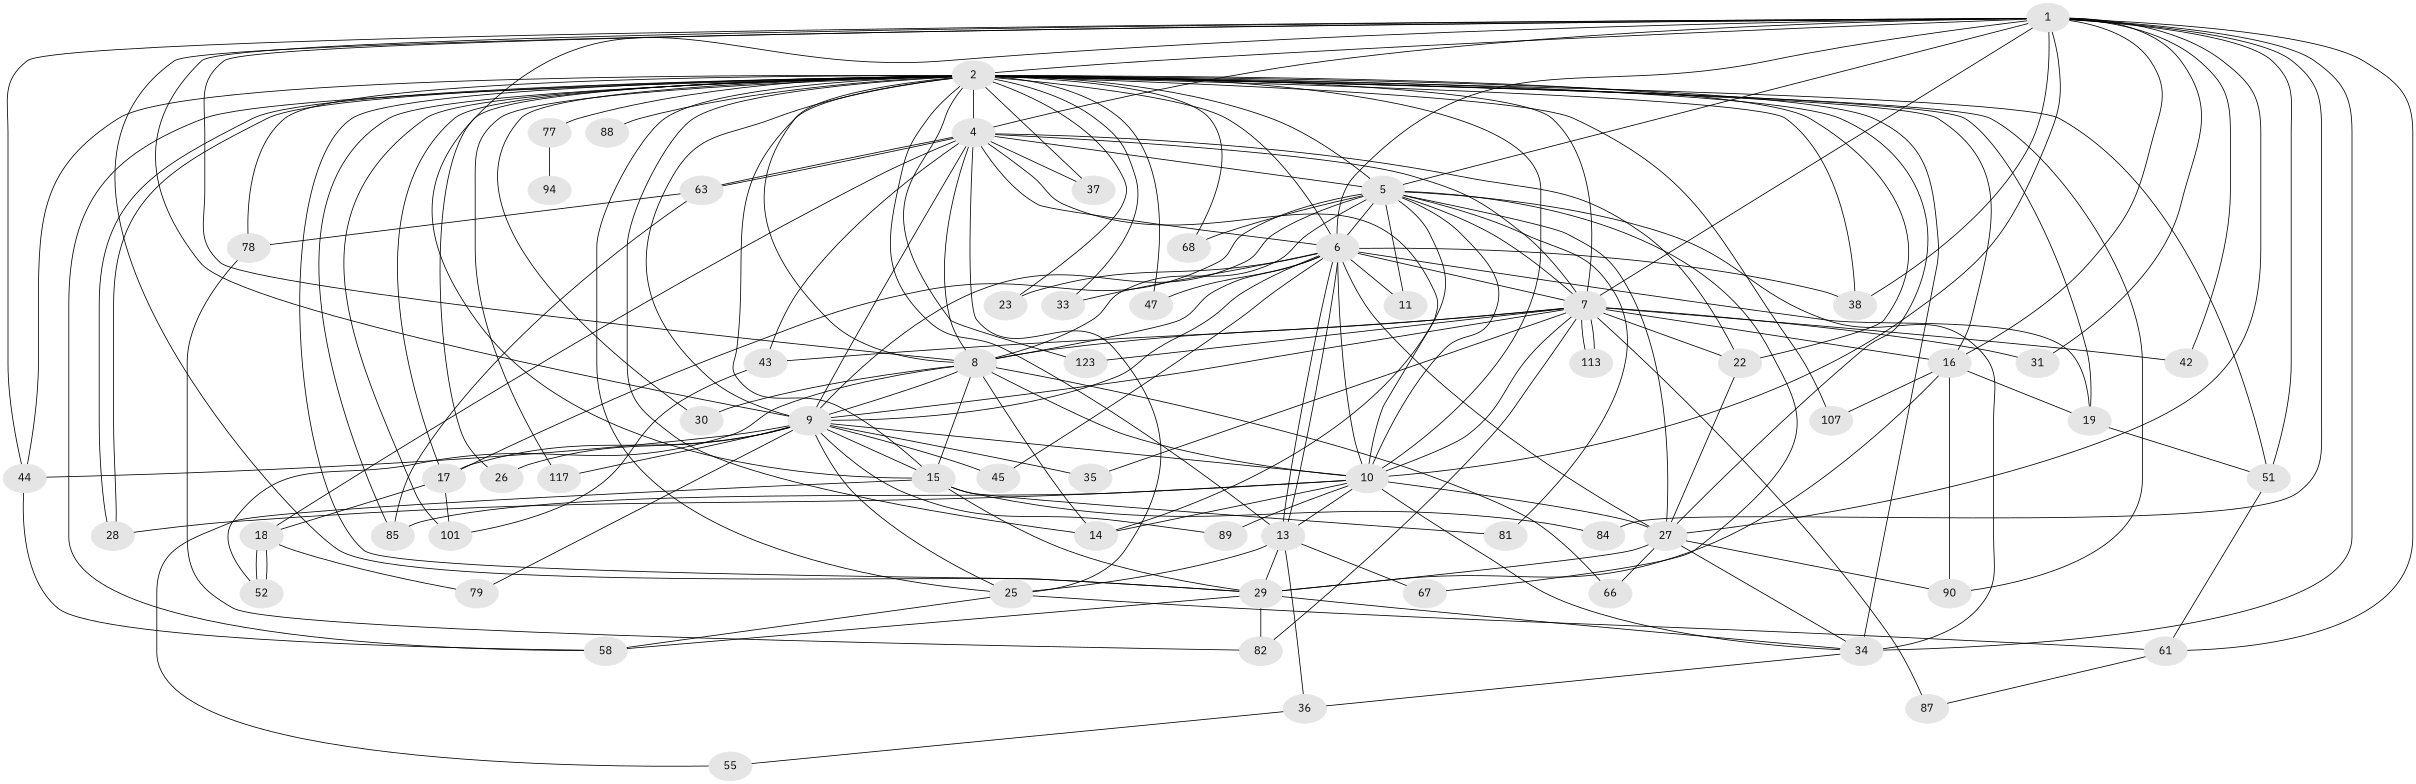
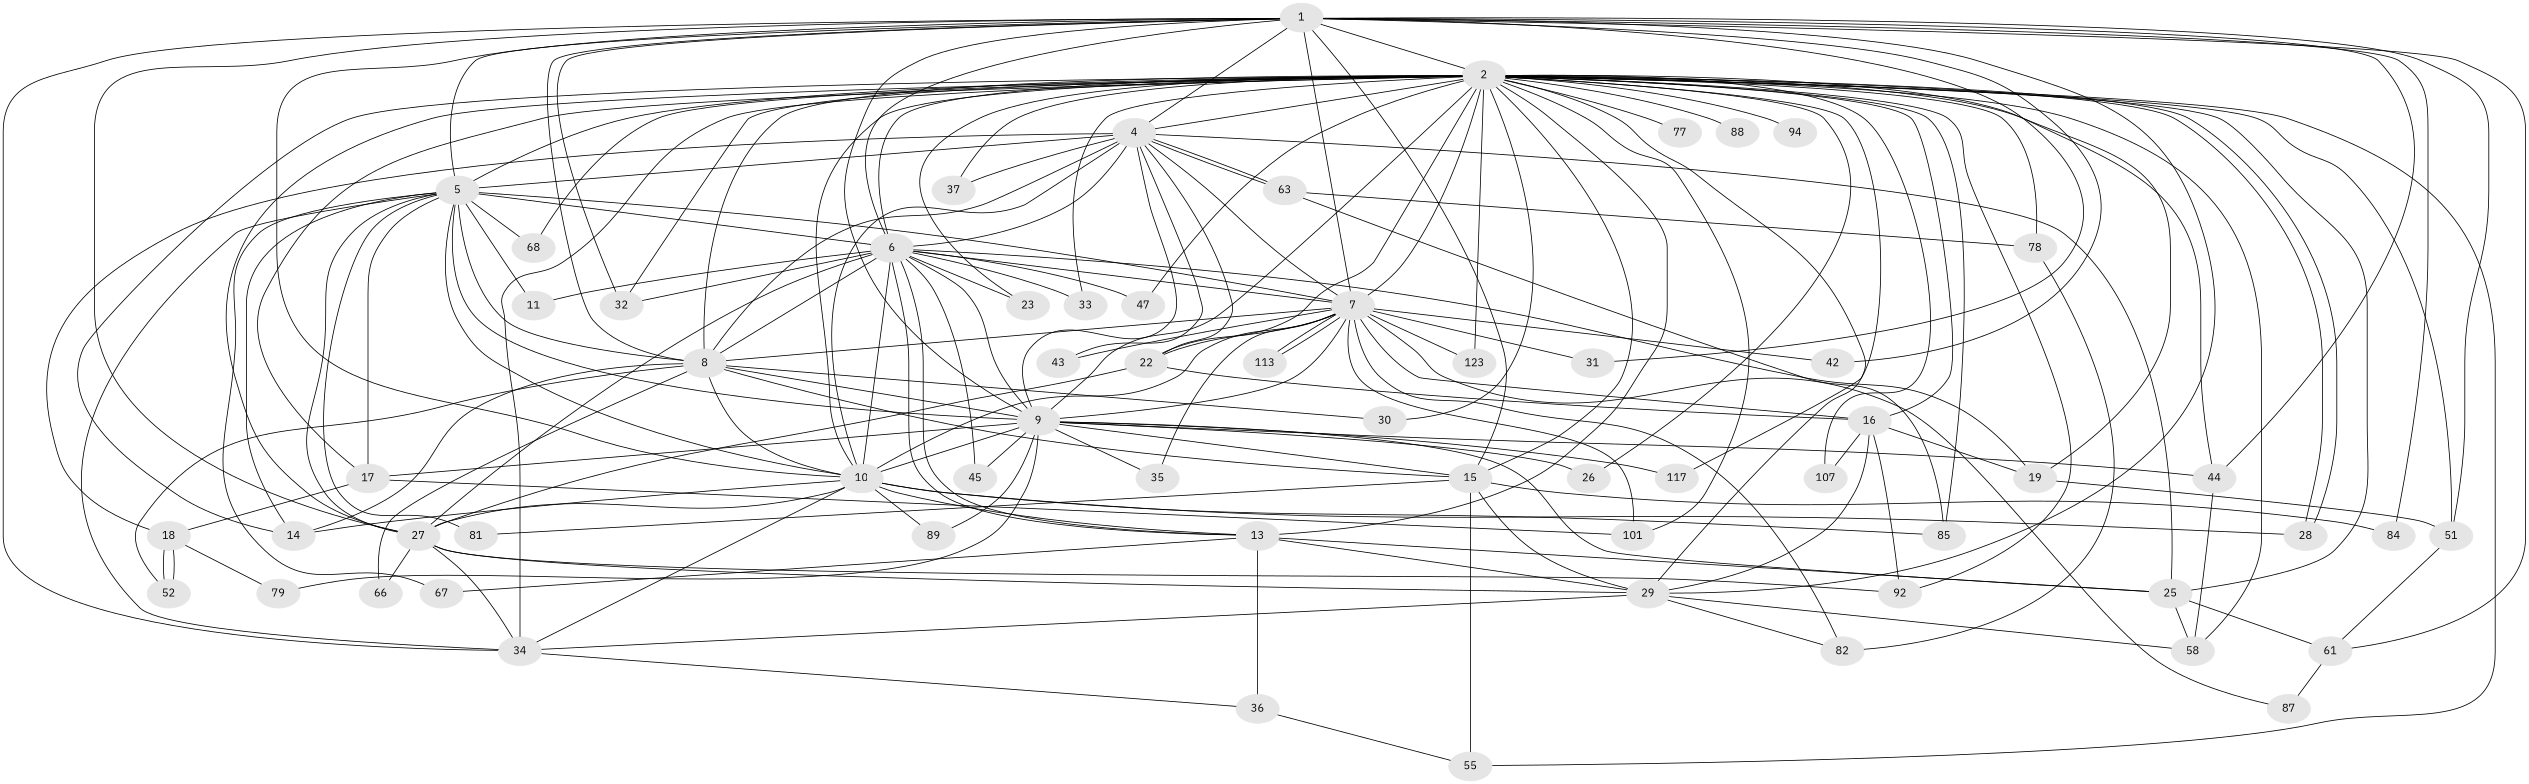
(550, 162) -> (1644, 92)
(2135, 196) -> (1490, 400)
(1855, 306) -> (622, 306)
none -> (2495, 461)
(613, 473) -> (1488, 422)
(1950, 594) -> (1900, 594)
